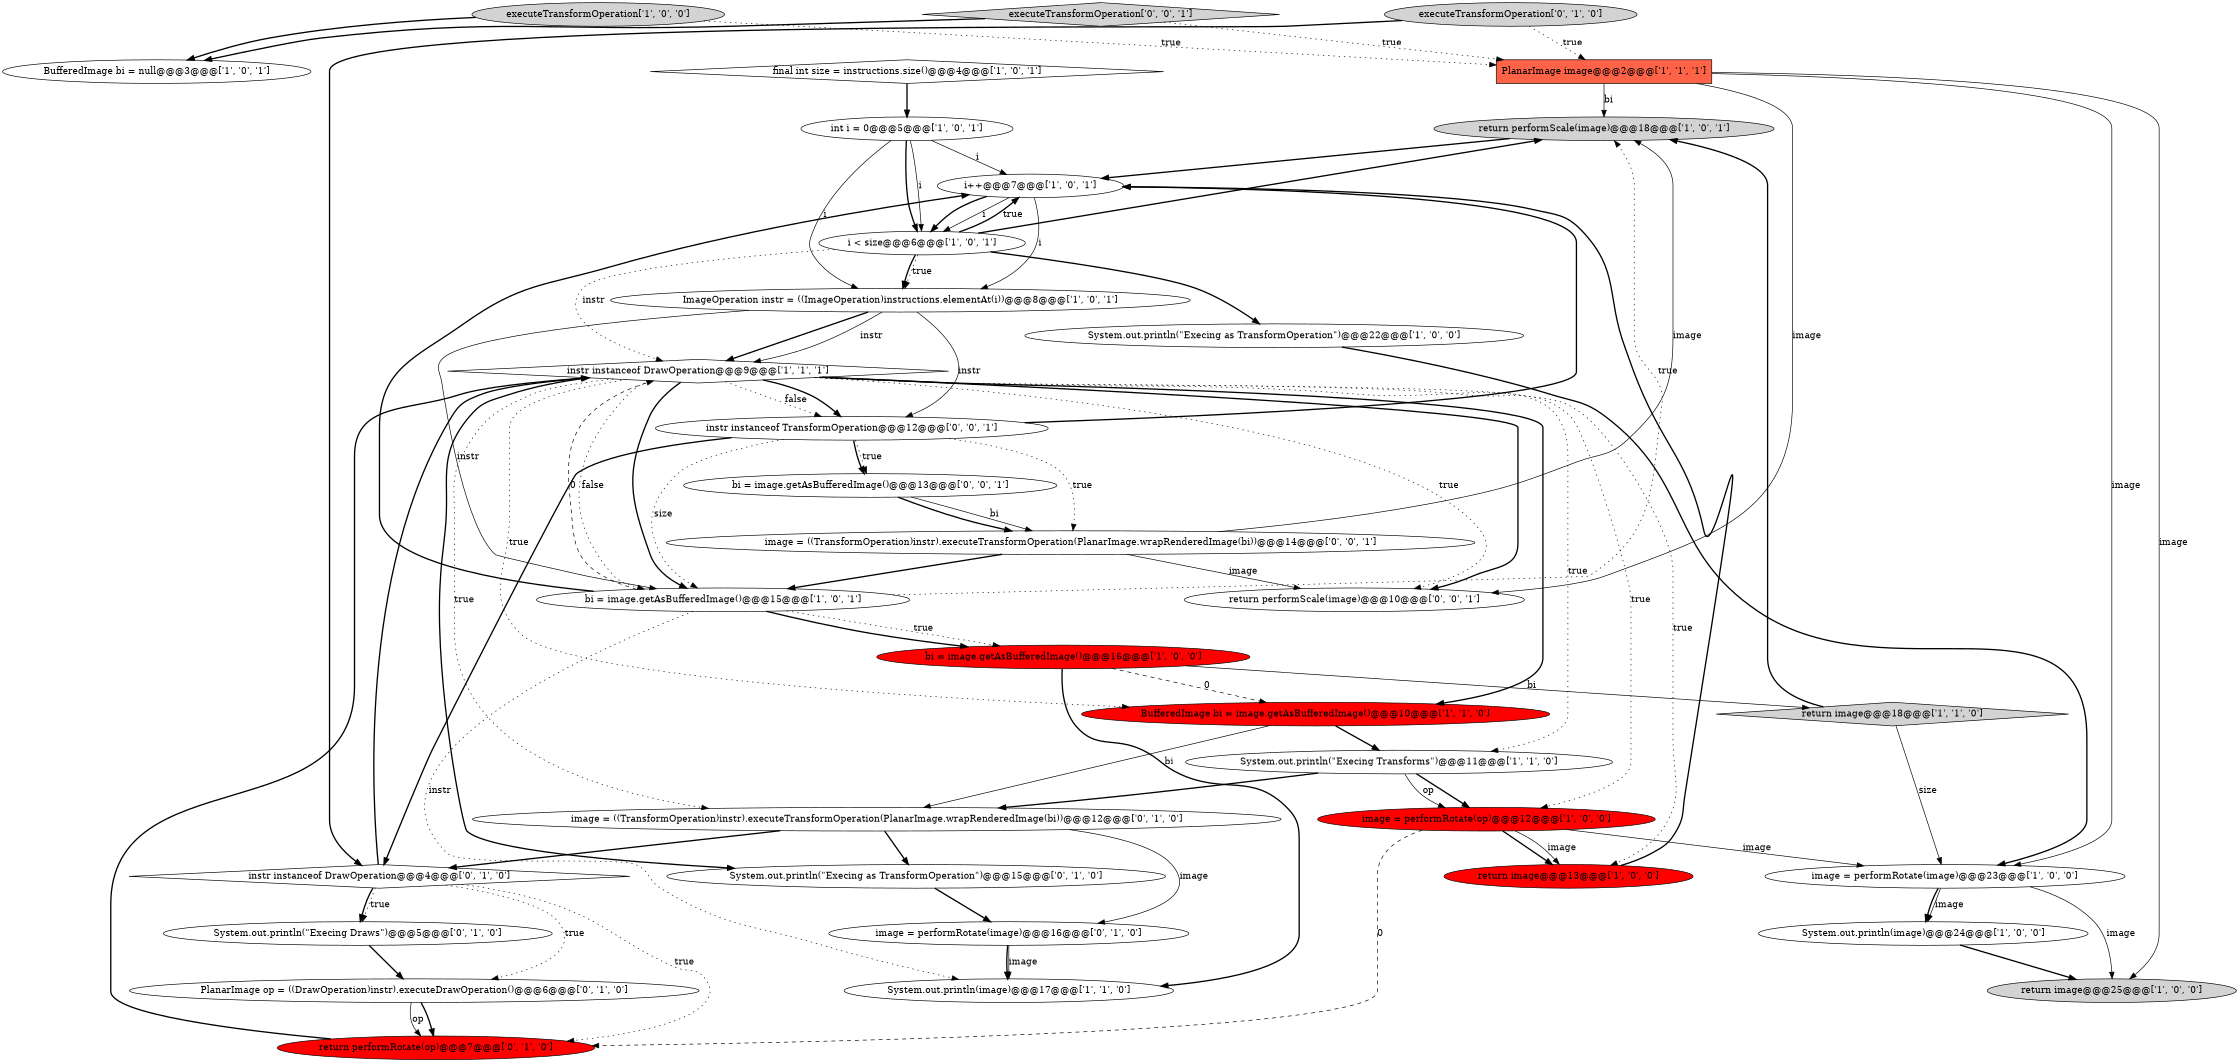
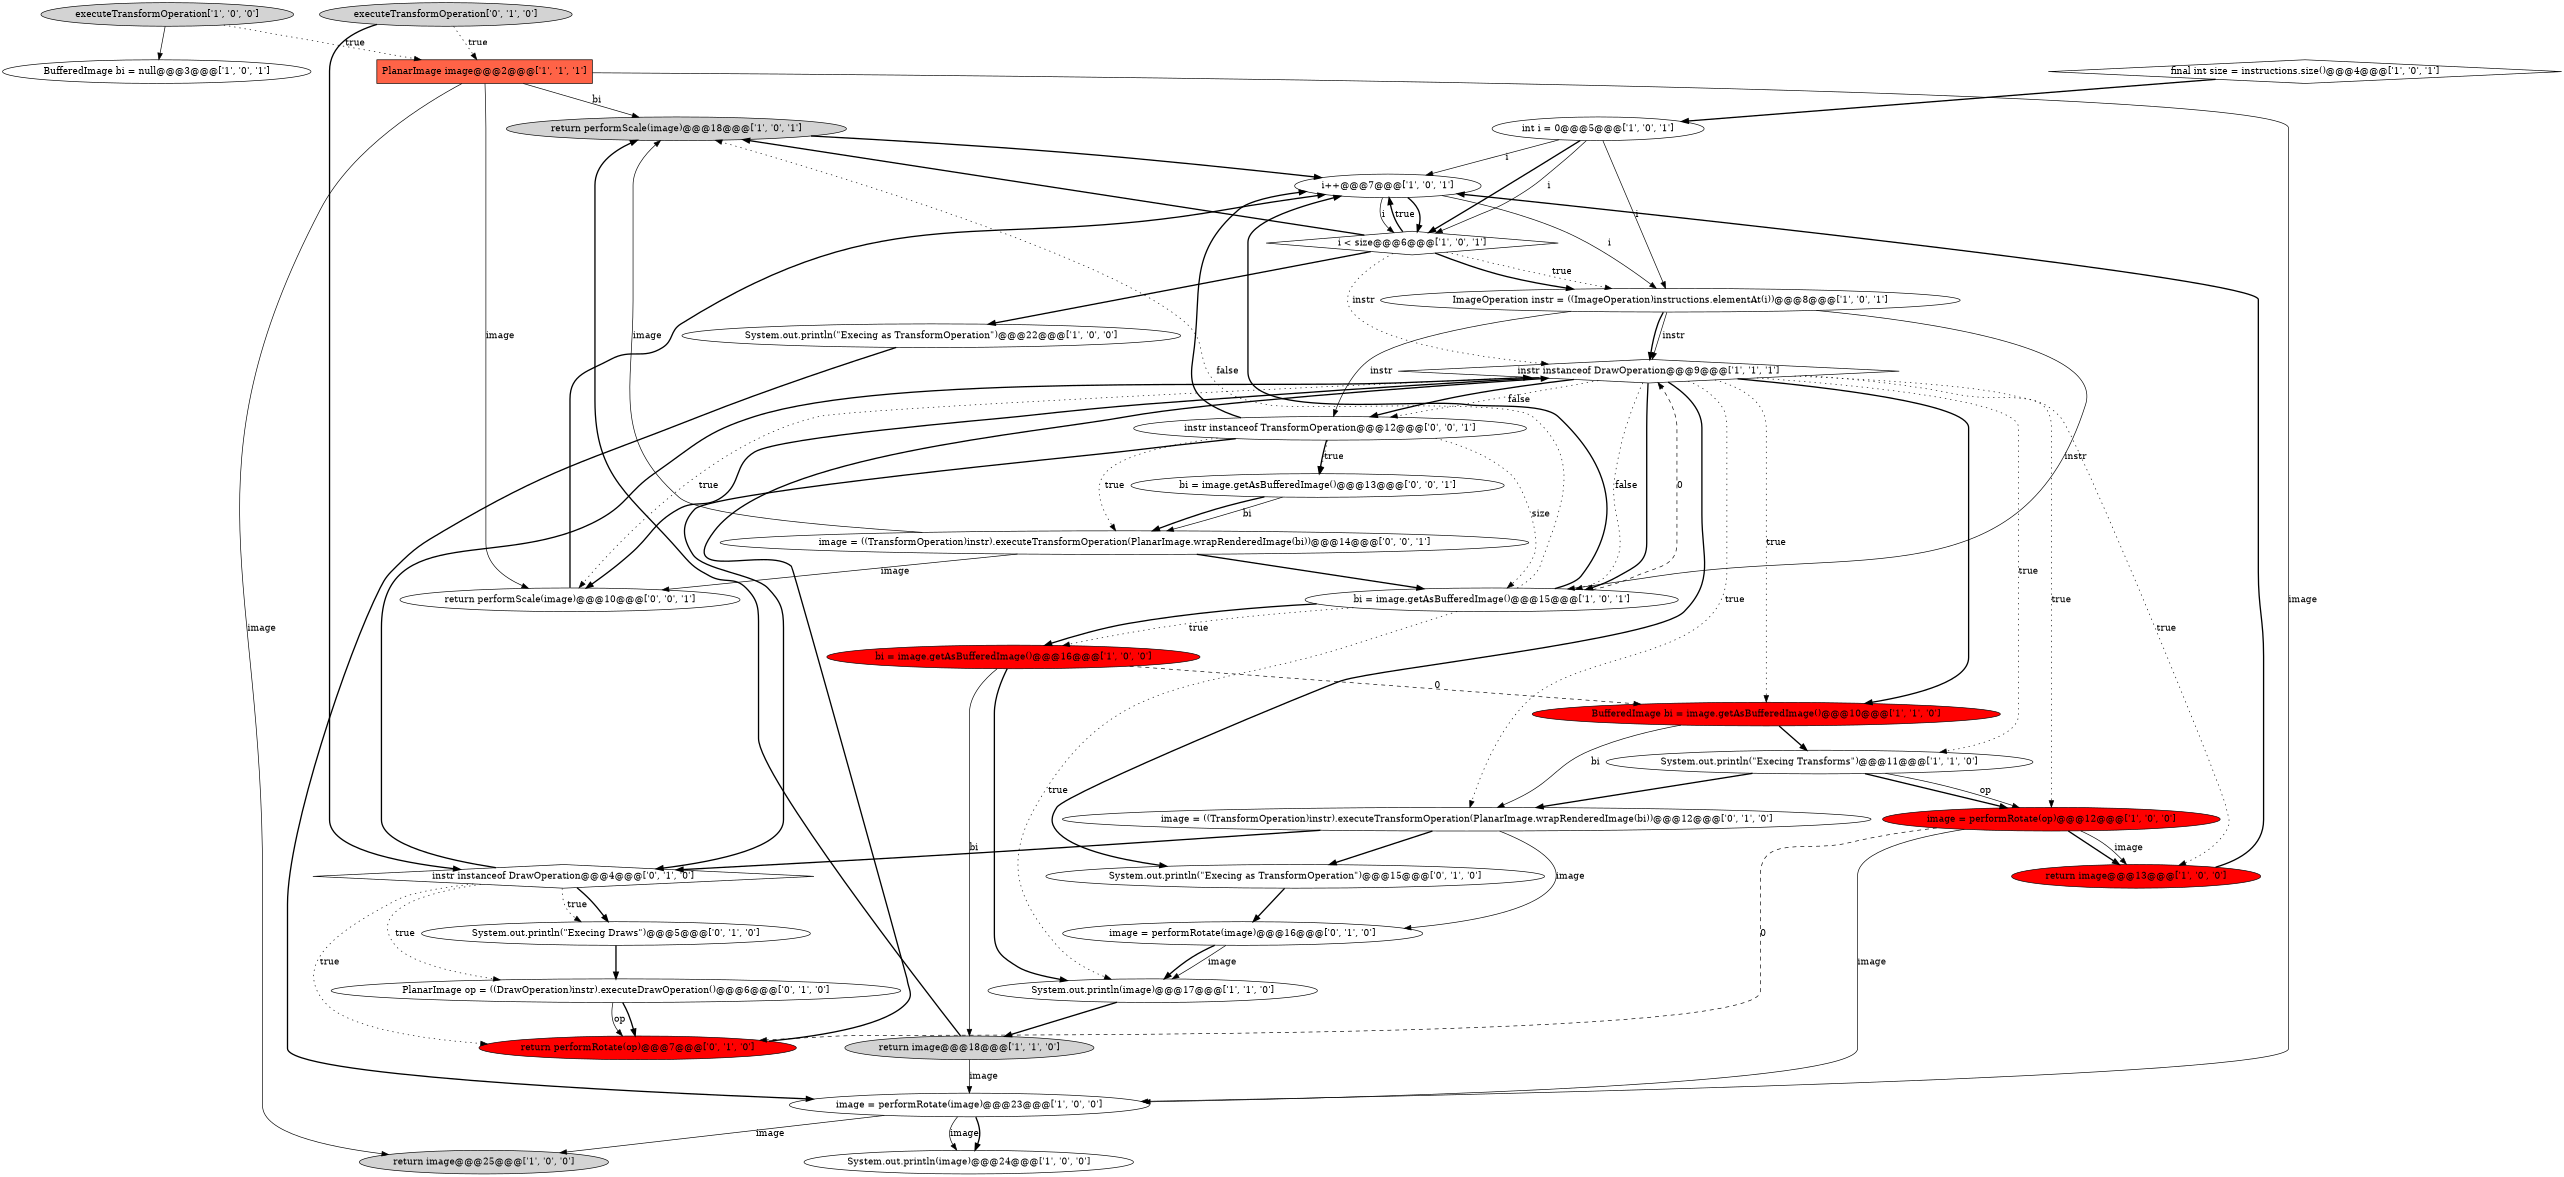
(1101, 14) -> none
(333, 29) -> (163, 40)
(922, 243) -> (1412, 243)
none -> (827, 255)
(1668, 371) -> (1228, 371)
(1892, 714) -> (969, 1048)
(440, 791) -> (1058, 791)
(1928, 791) -> (984, 1076)
(2015, 961) -> none
none -> (1064, 1018)
